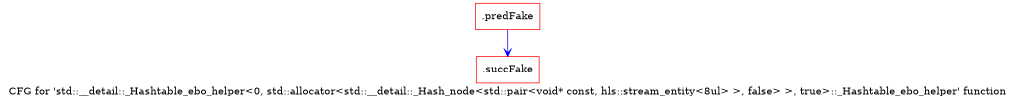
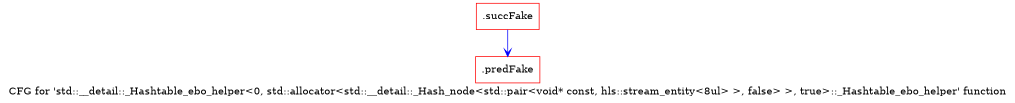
(508, 39) -> (508, 39)
